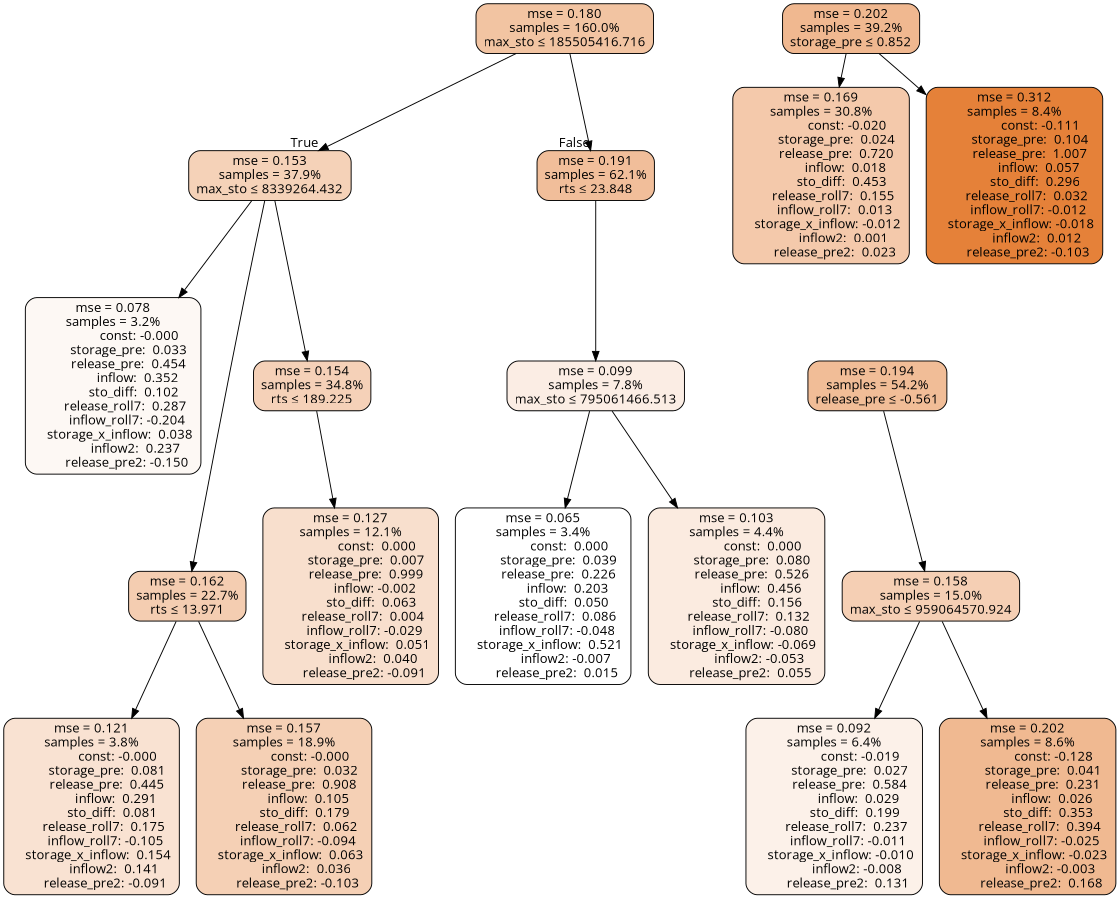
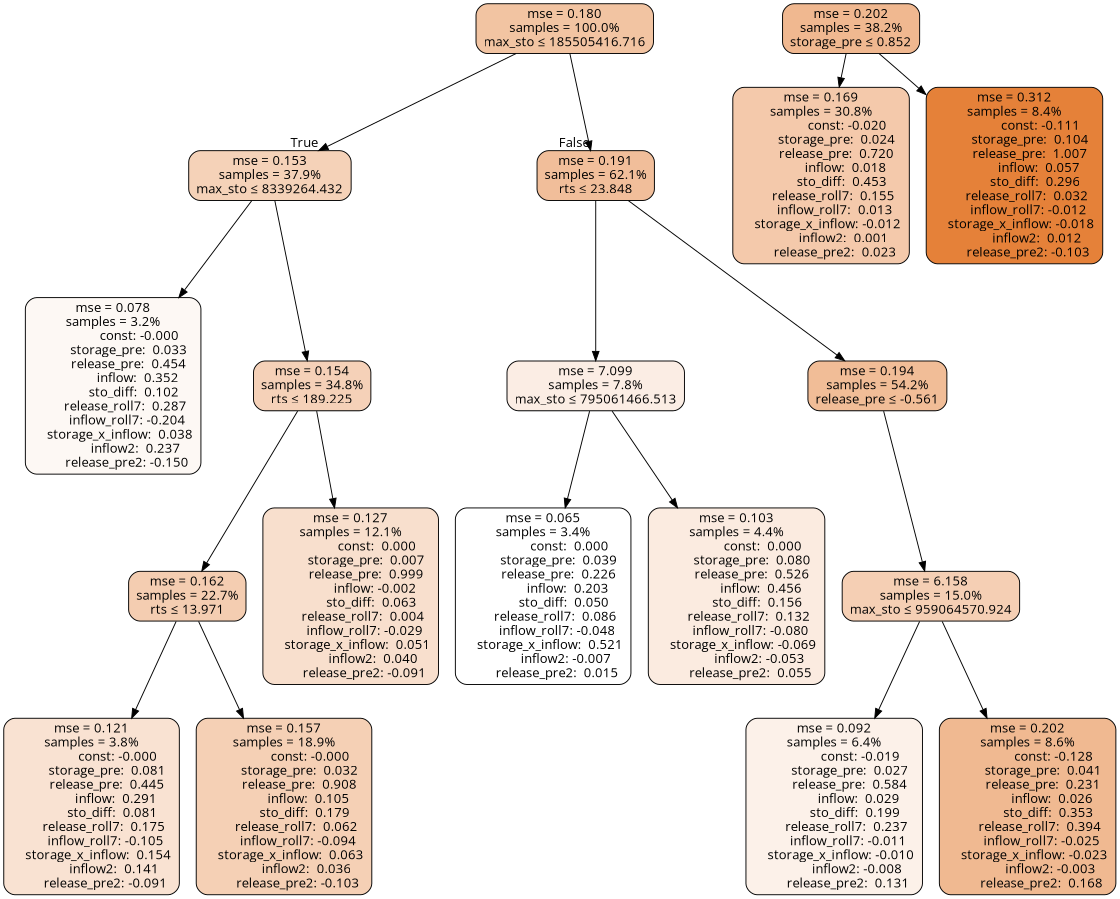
(565, 29) -> (565, 29)
(851, 29) -> (851, 29)
none -> (733, 278)
(228, 381) -> (252, 487)
(596, 386) -> (596, 386)
(931, 596) -> (931, 596)
